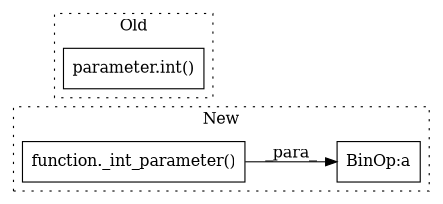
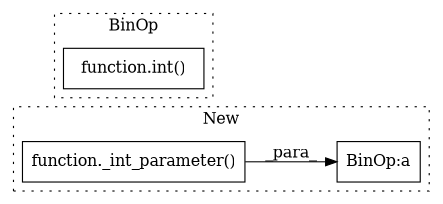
(134, 26) -> (134, 26)
(134, 69) -> (134, 69)
